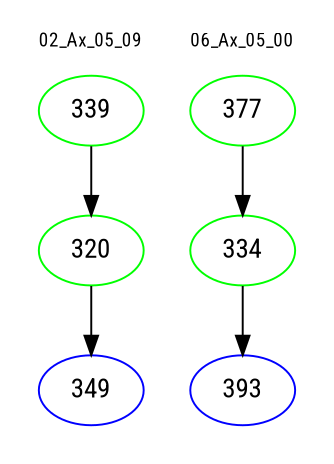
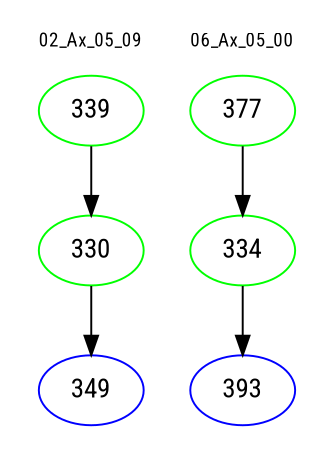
(91, 250) -> (91, 250)
